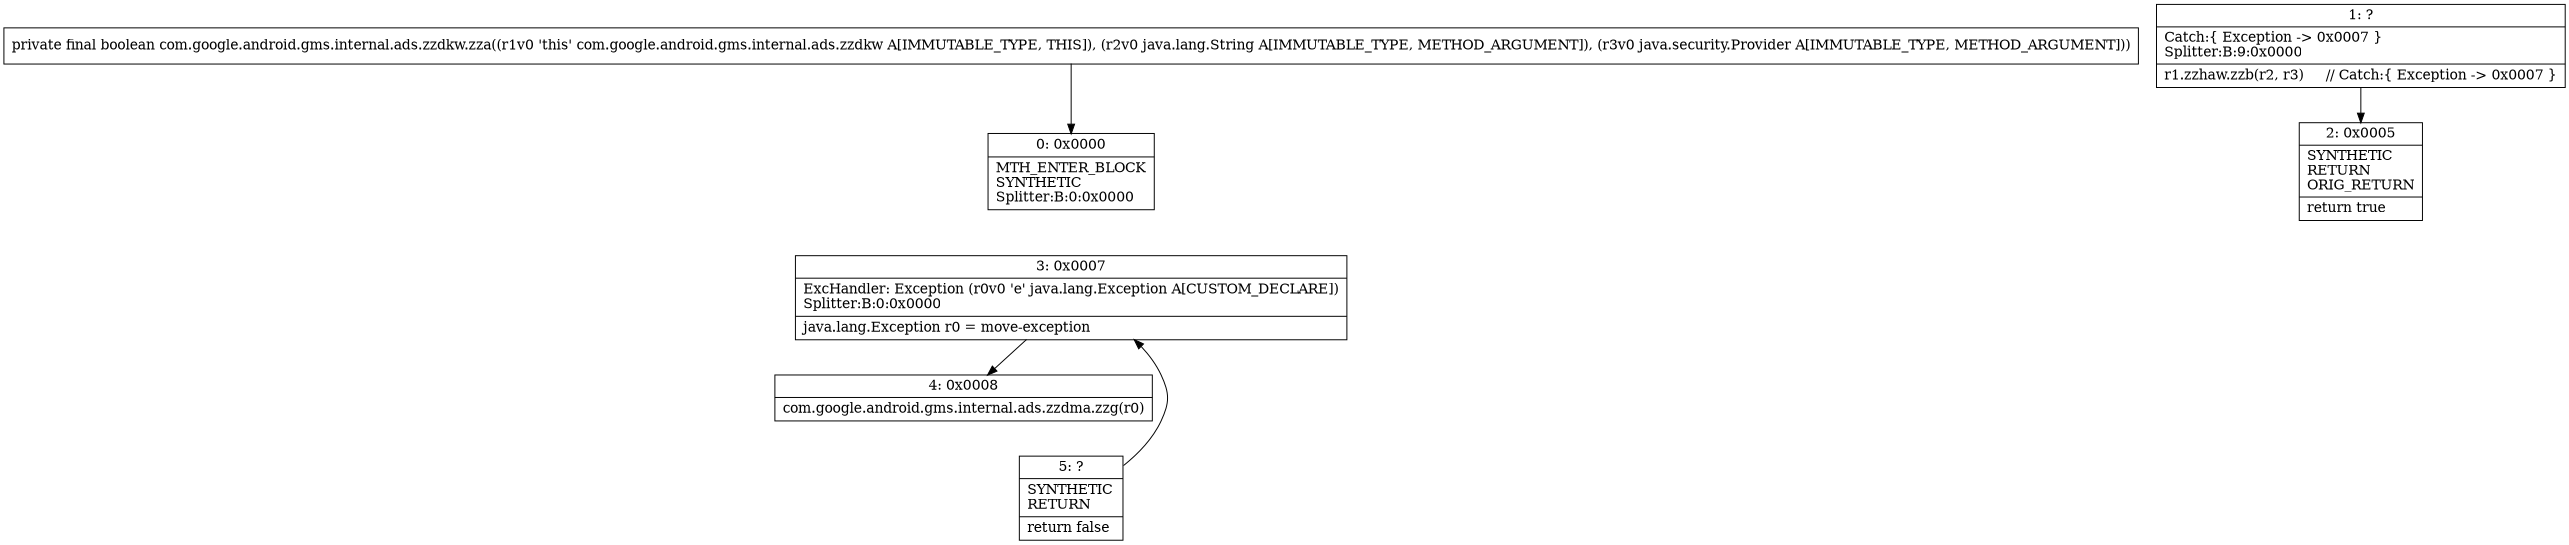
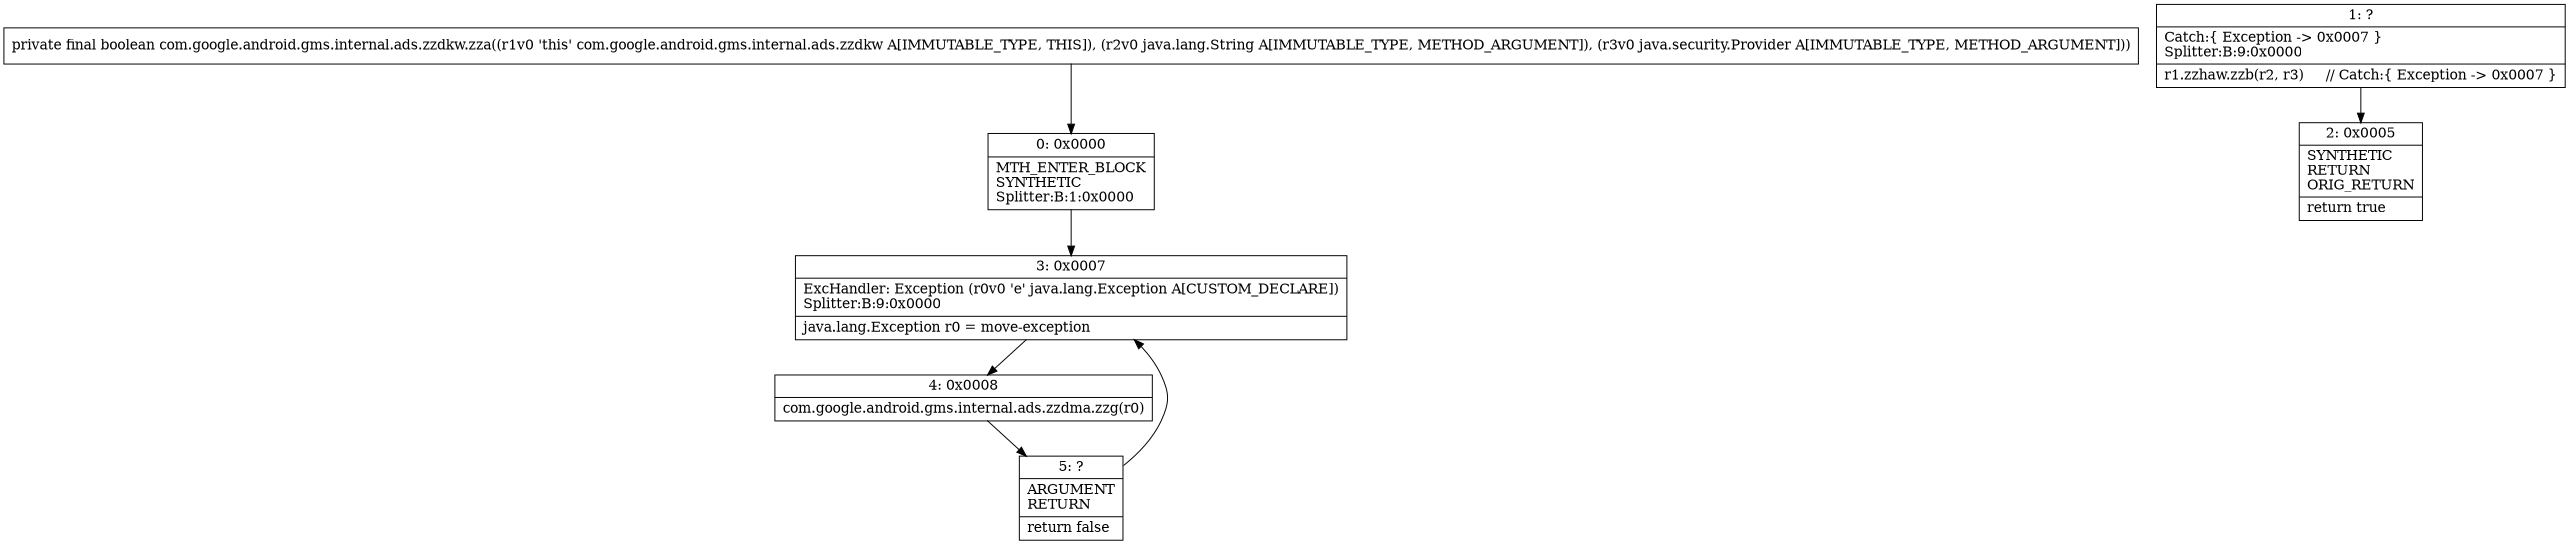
(1065, 198) -> (1065, 198)
none -> (1071, 228)
(873, 304) -> (873, 304)
none -> (1003, 435)
(1070, 490) -> (1071, 490)
